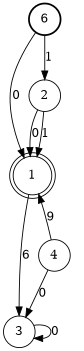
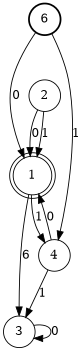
(45, 53) -> (72, 131)
none -> (33, 216)
(51, 217) -> (51, 217)
(43, 294) -> (43, 294)
